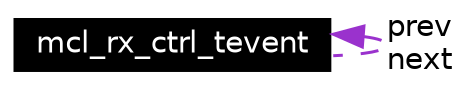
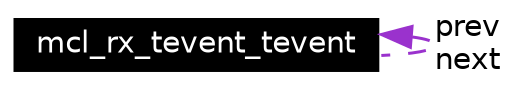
(172, 45) -> (196, 45)
